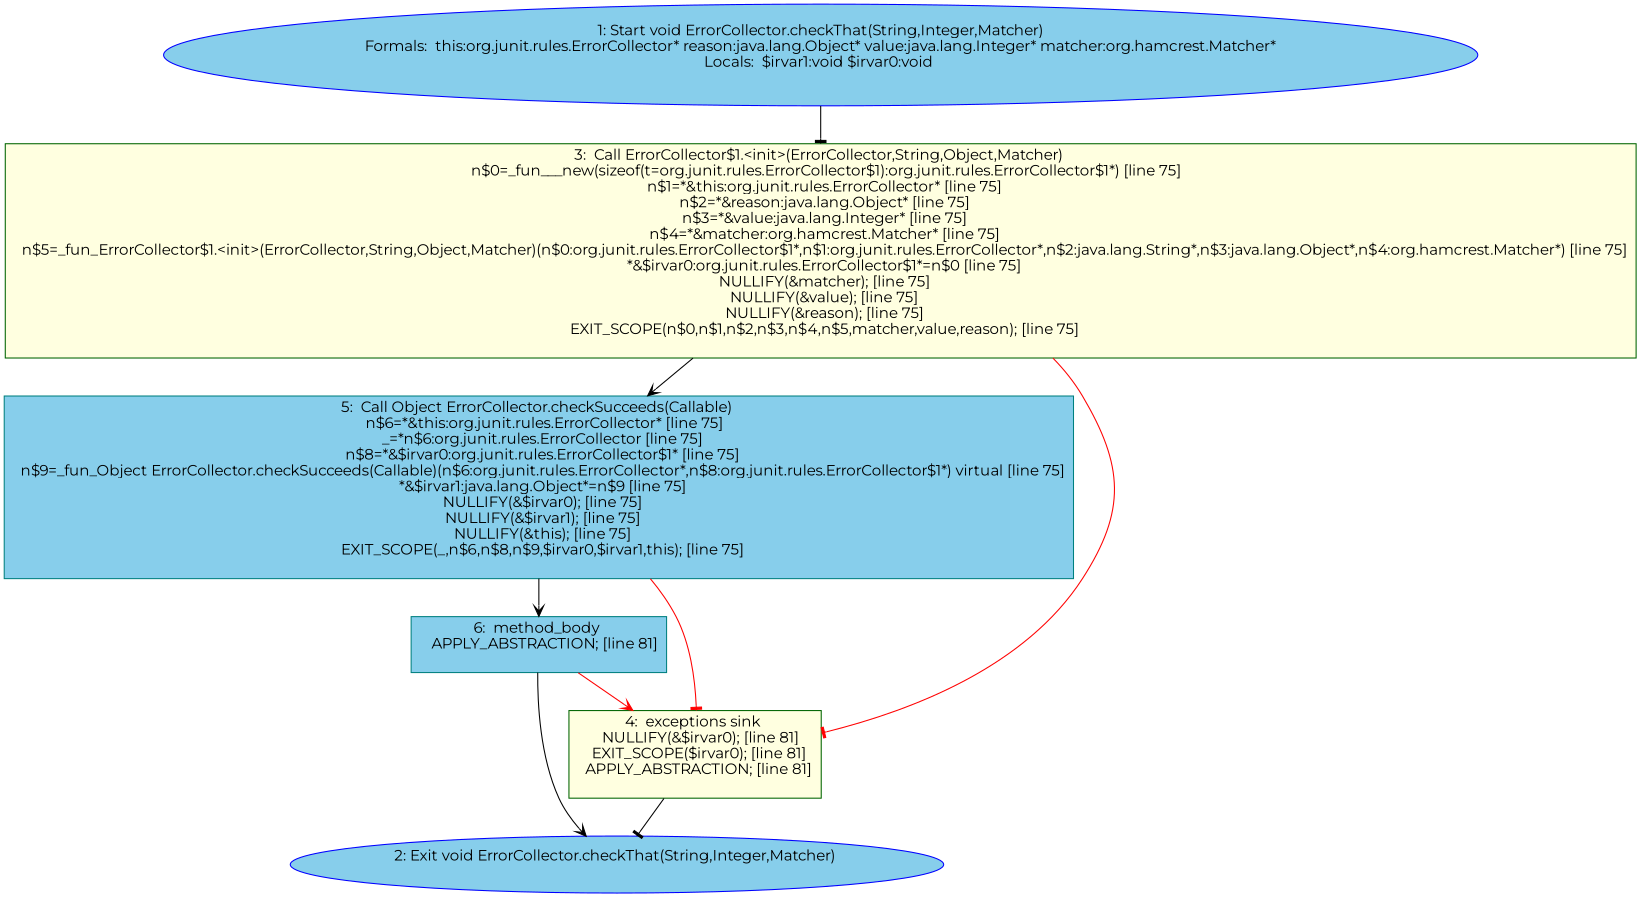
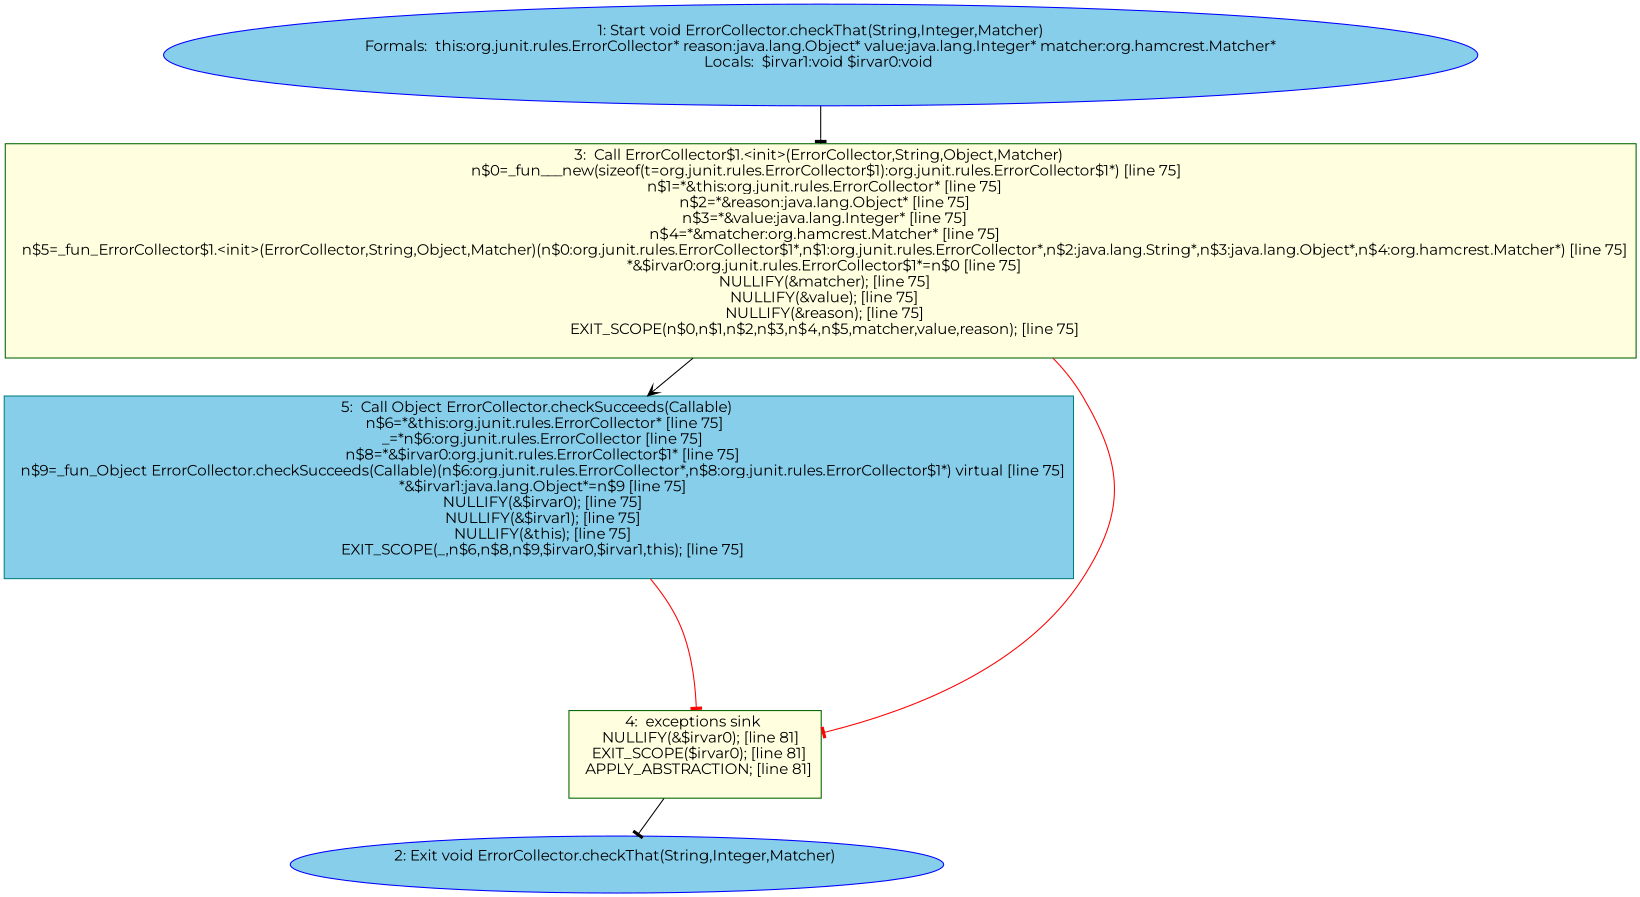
(539, 645) -> none
